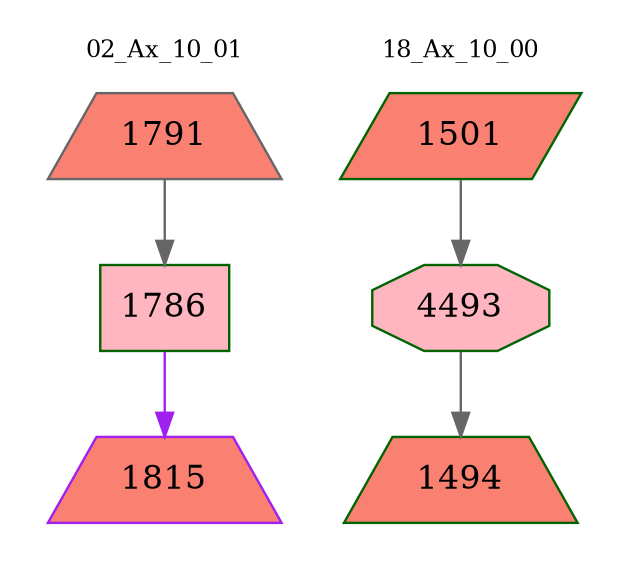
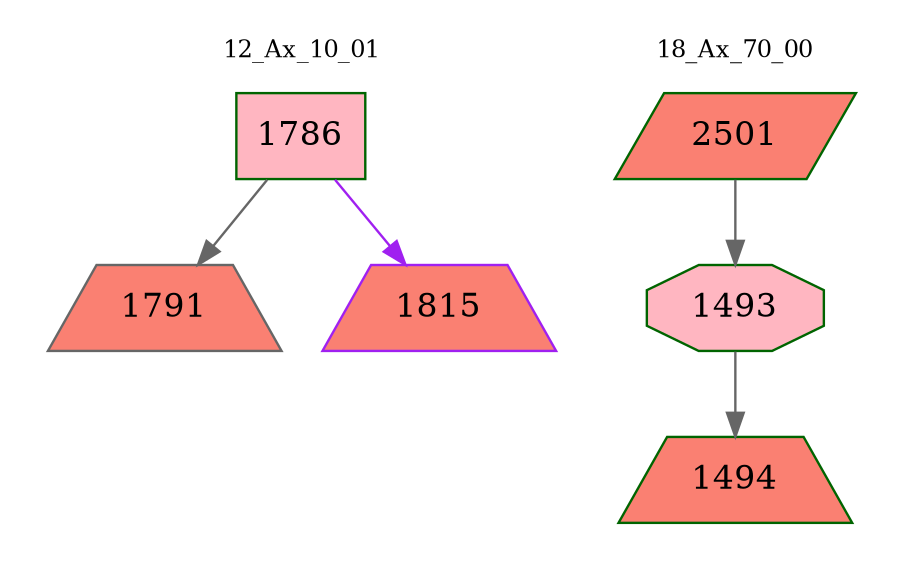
(165, 51) -> (302, 51)
(461, 51) -> (735, 51)
(461, 136) -> (735, 136)
(165, 210) -> (240, 213)
(461, 308) -> (735, 308)
